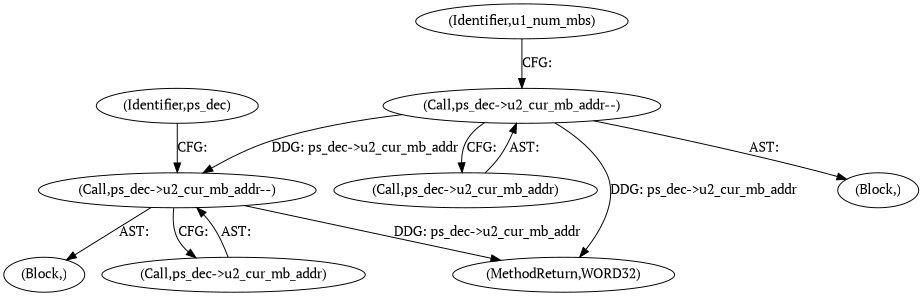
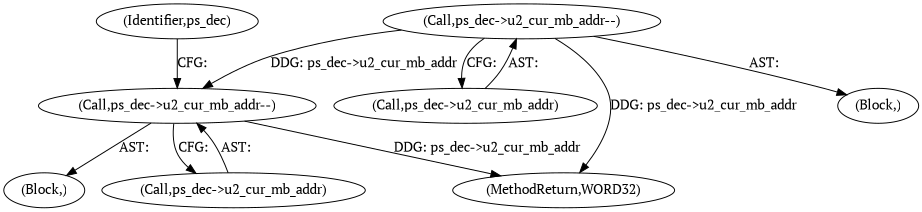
(522, 21) -> none
